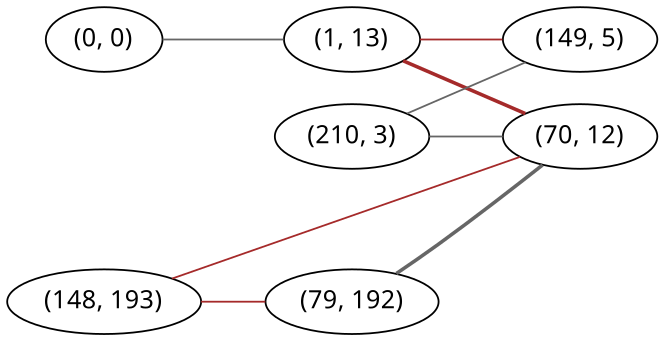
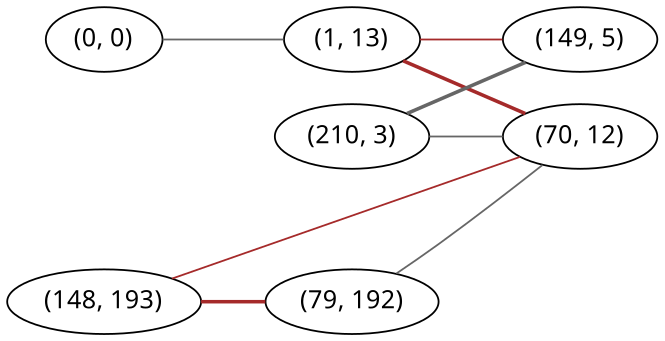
(451, 94) -> (451, 94)
(470, 221) -> (470, 221)
(233, 302) -> (233, 302)
